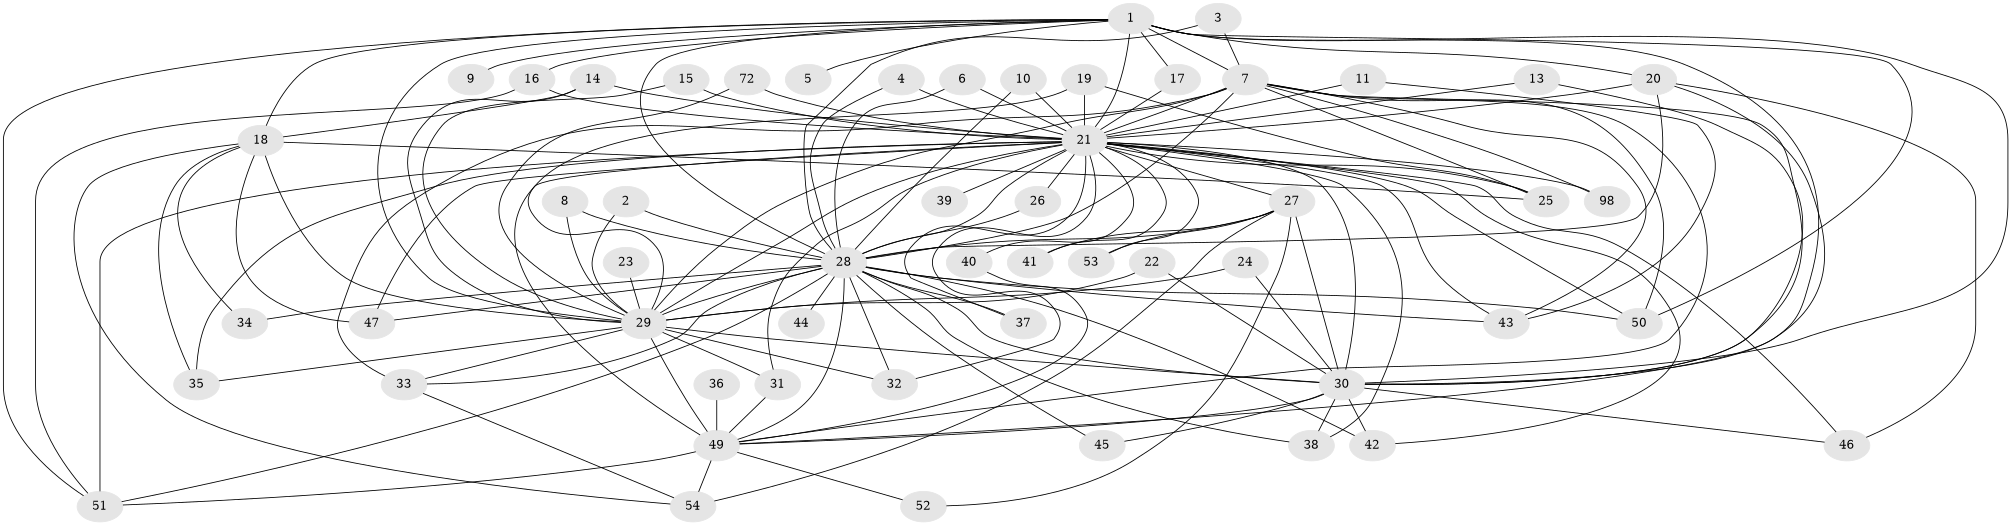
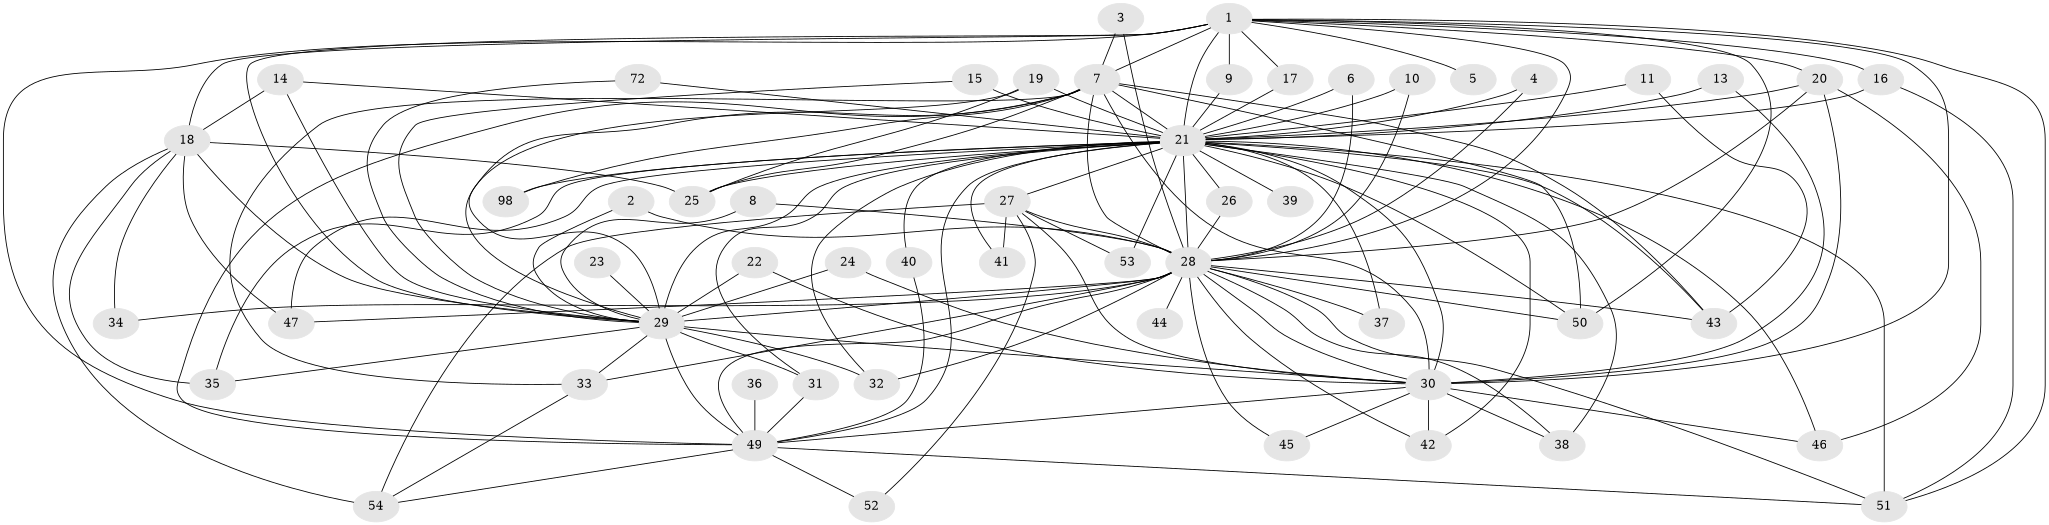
none -> (1206, 110)
